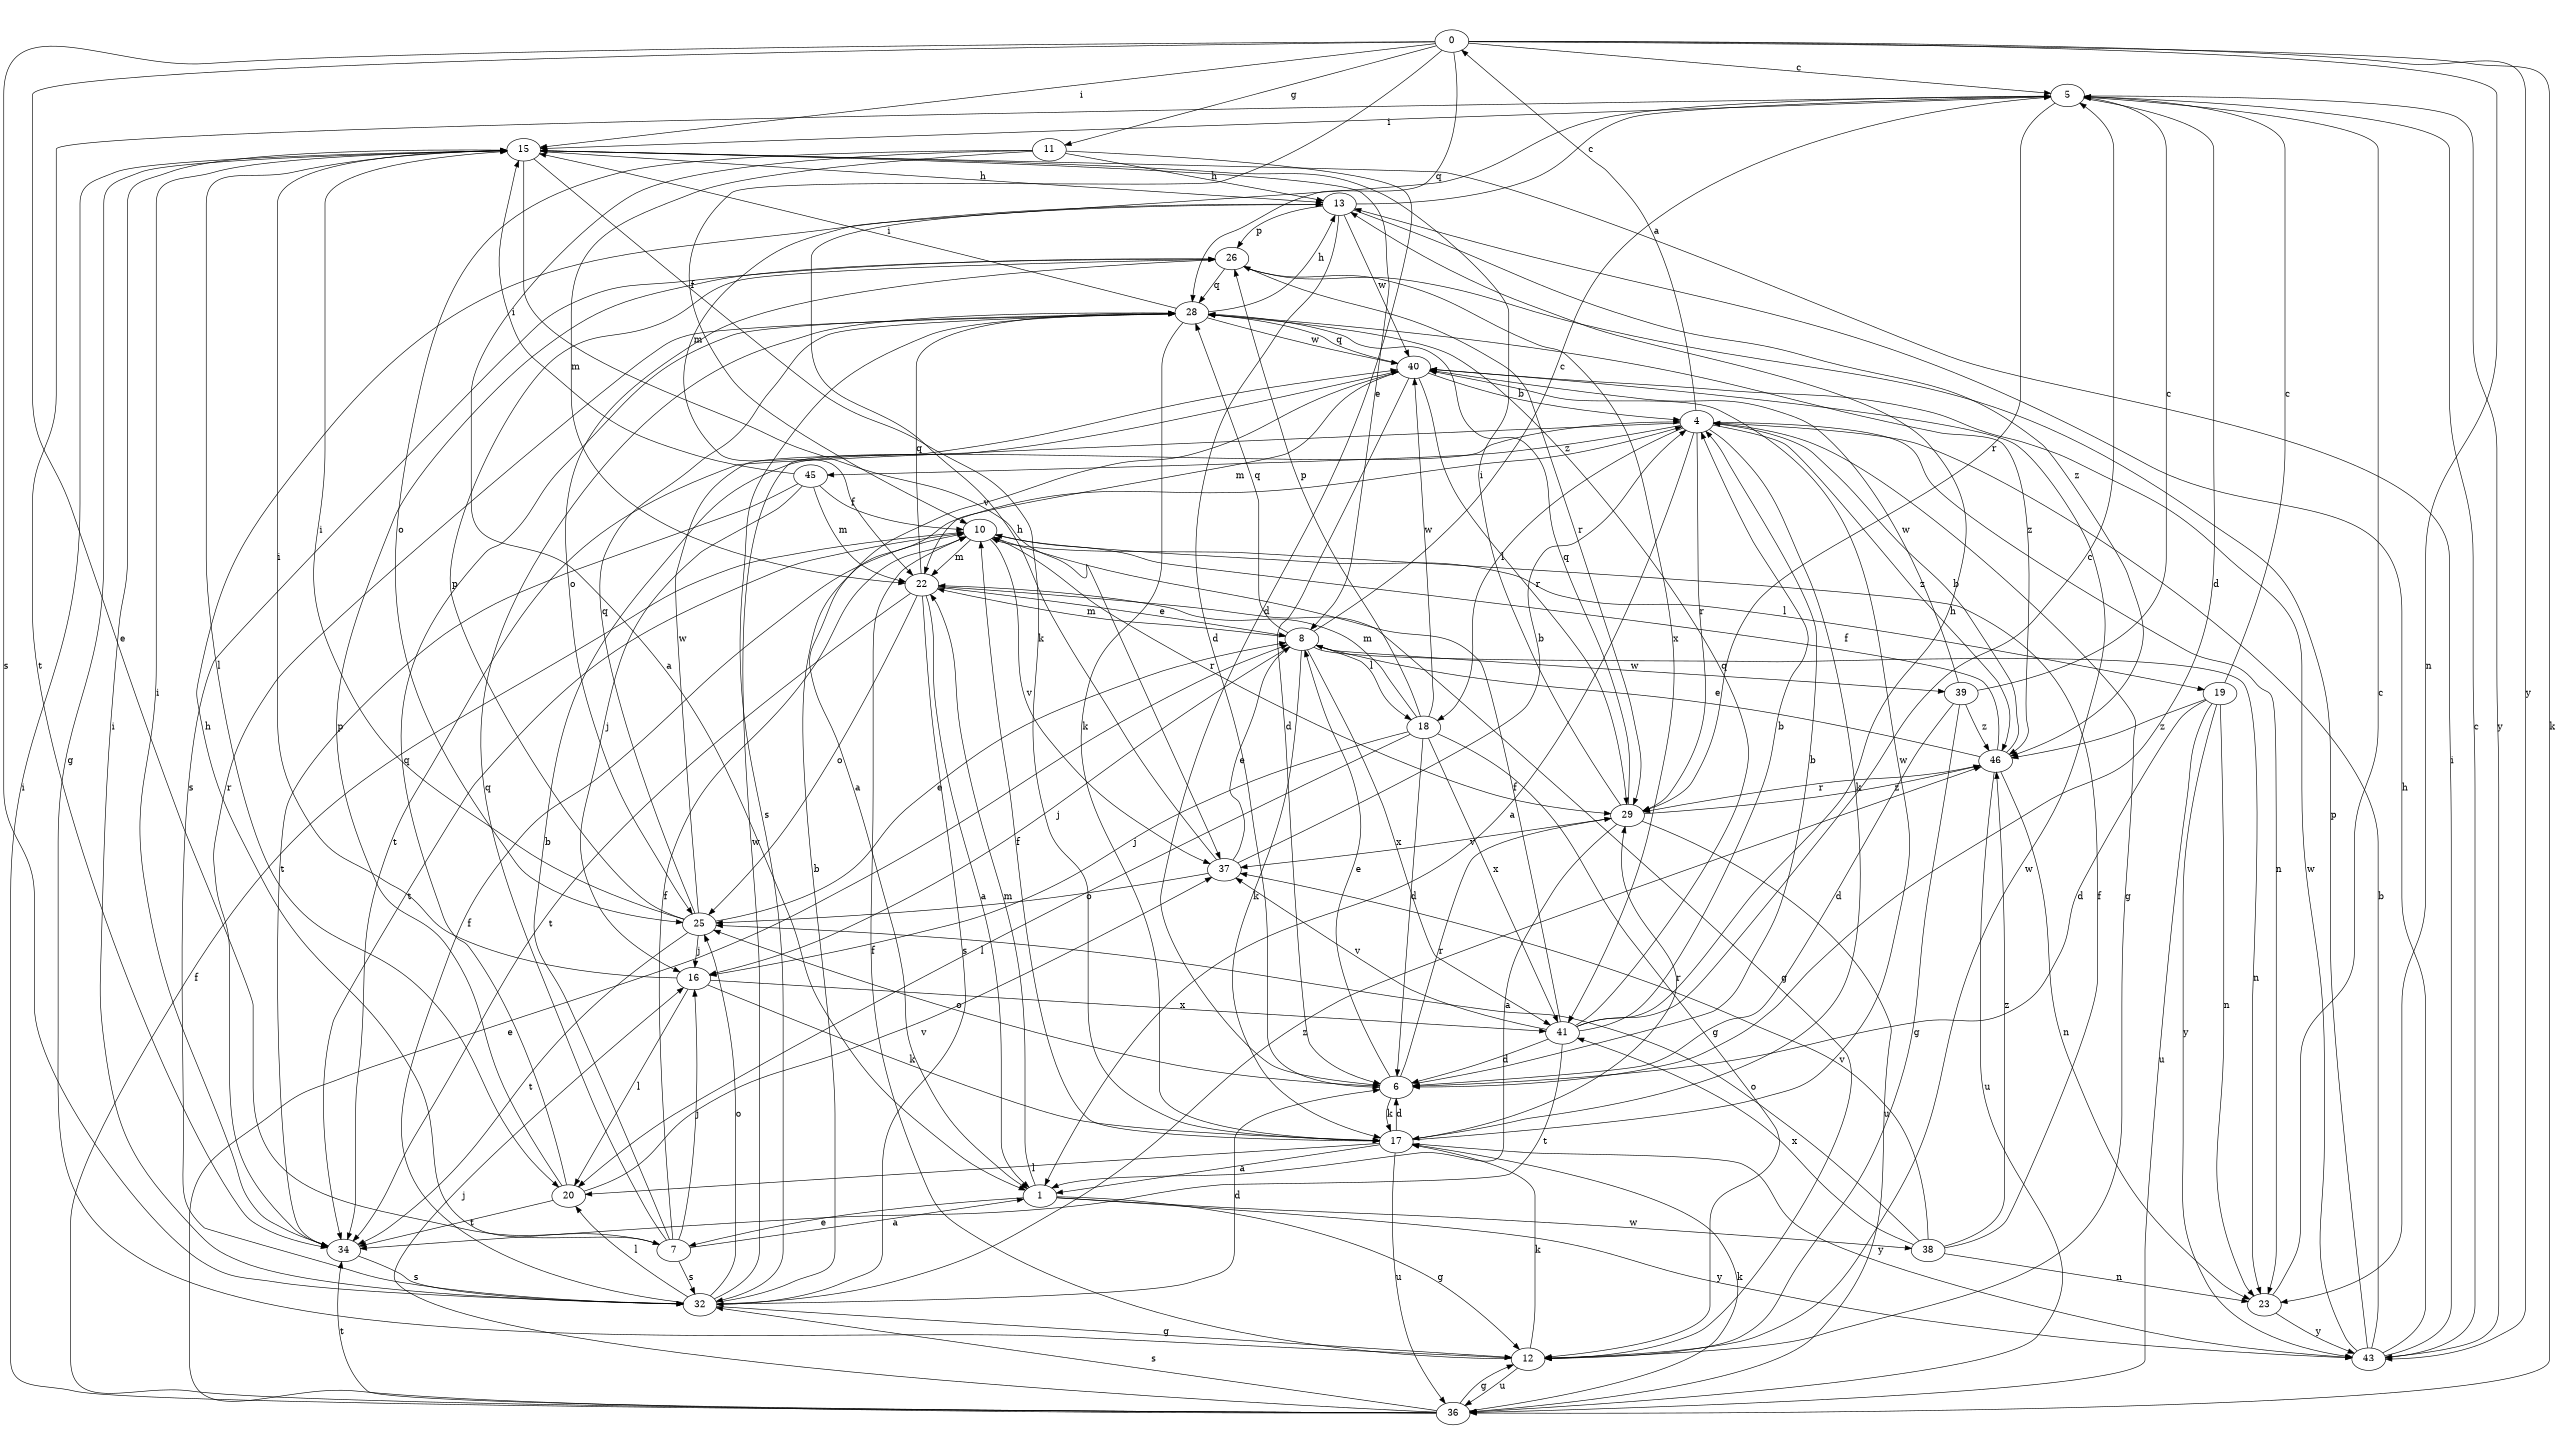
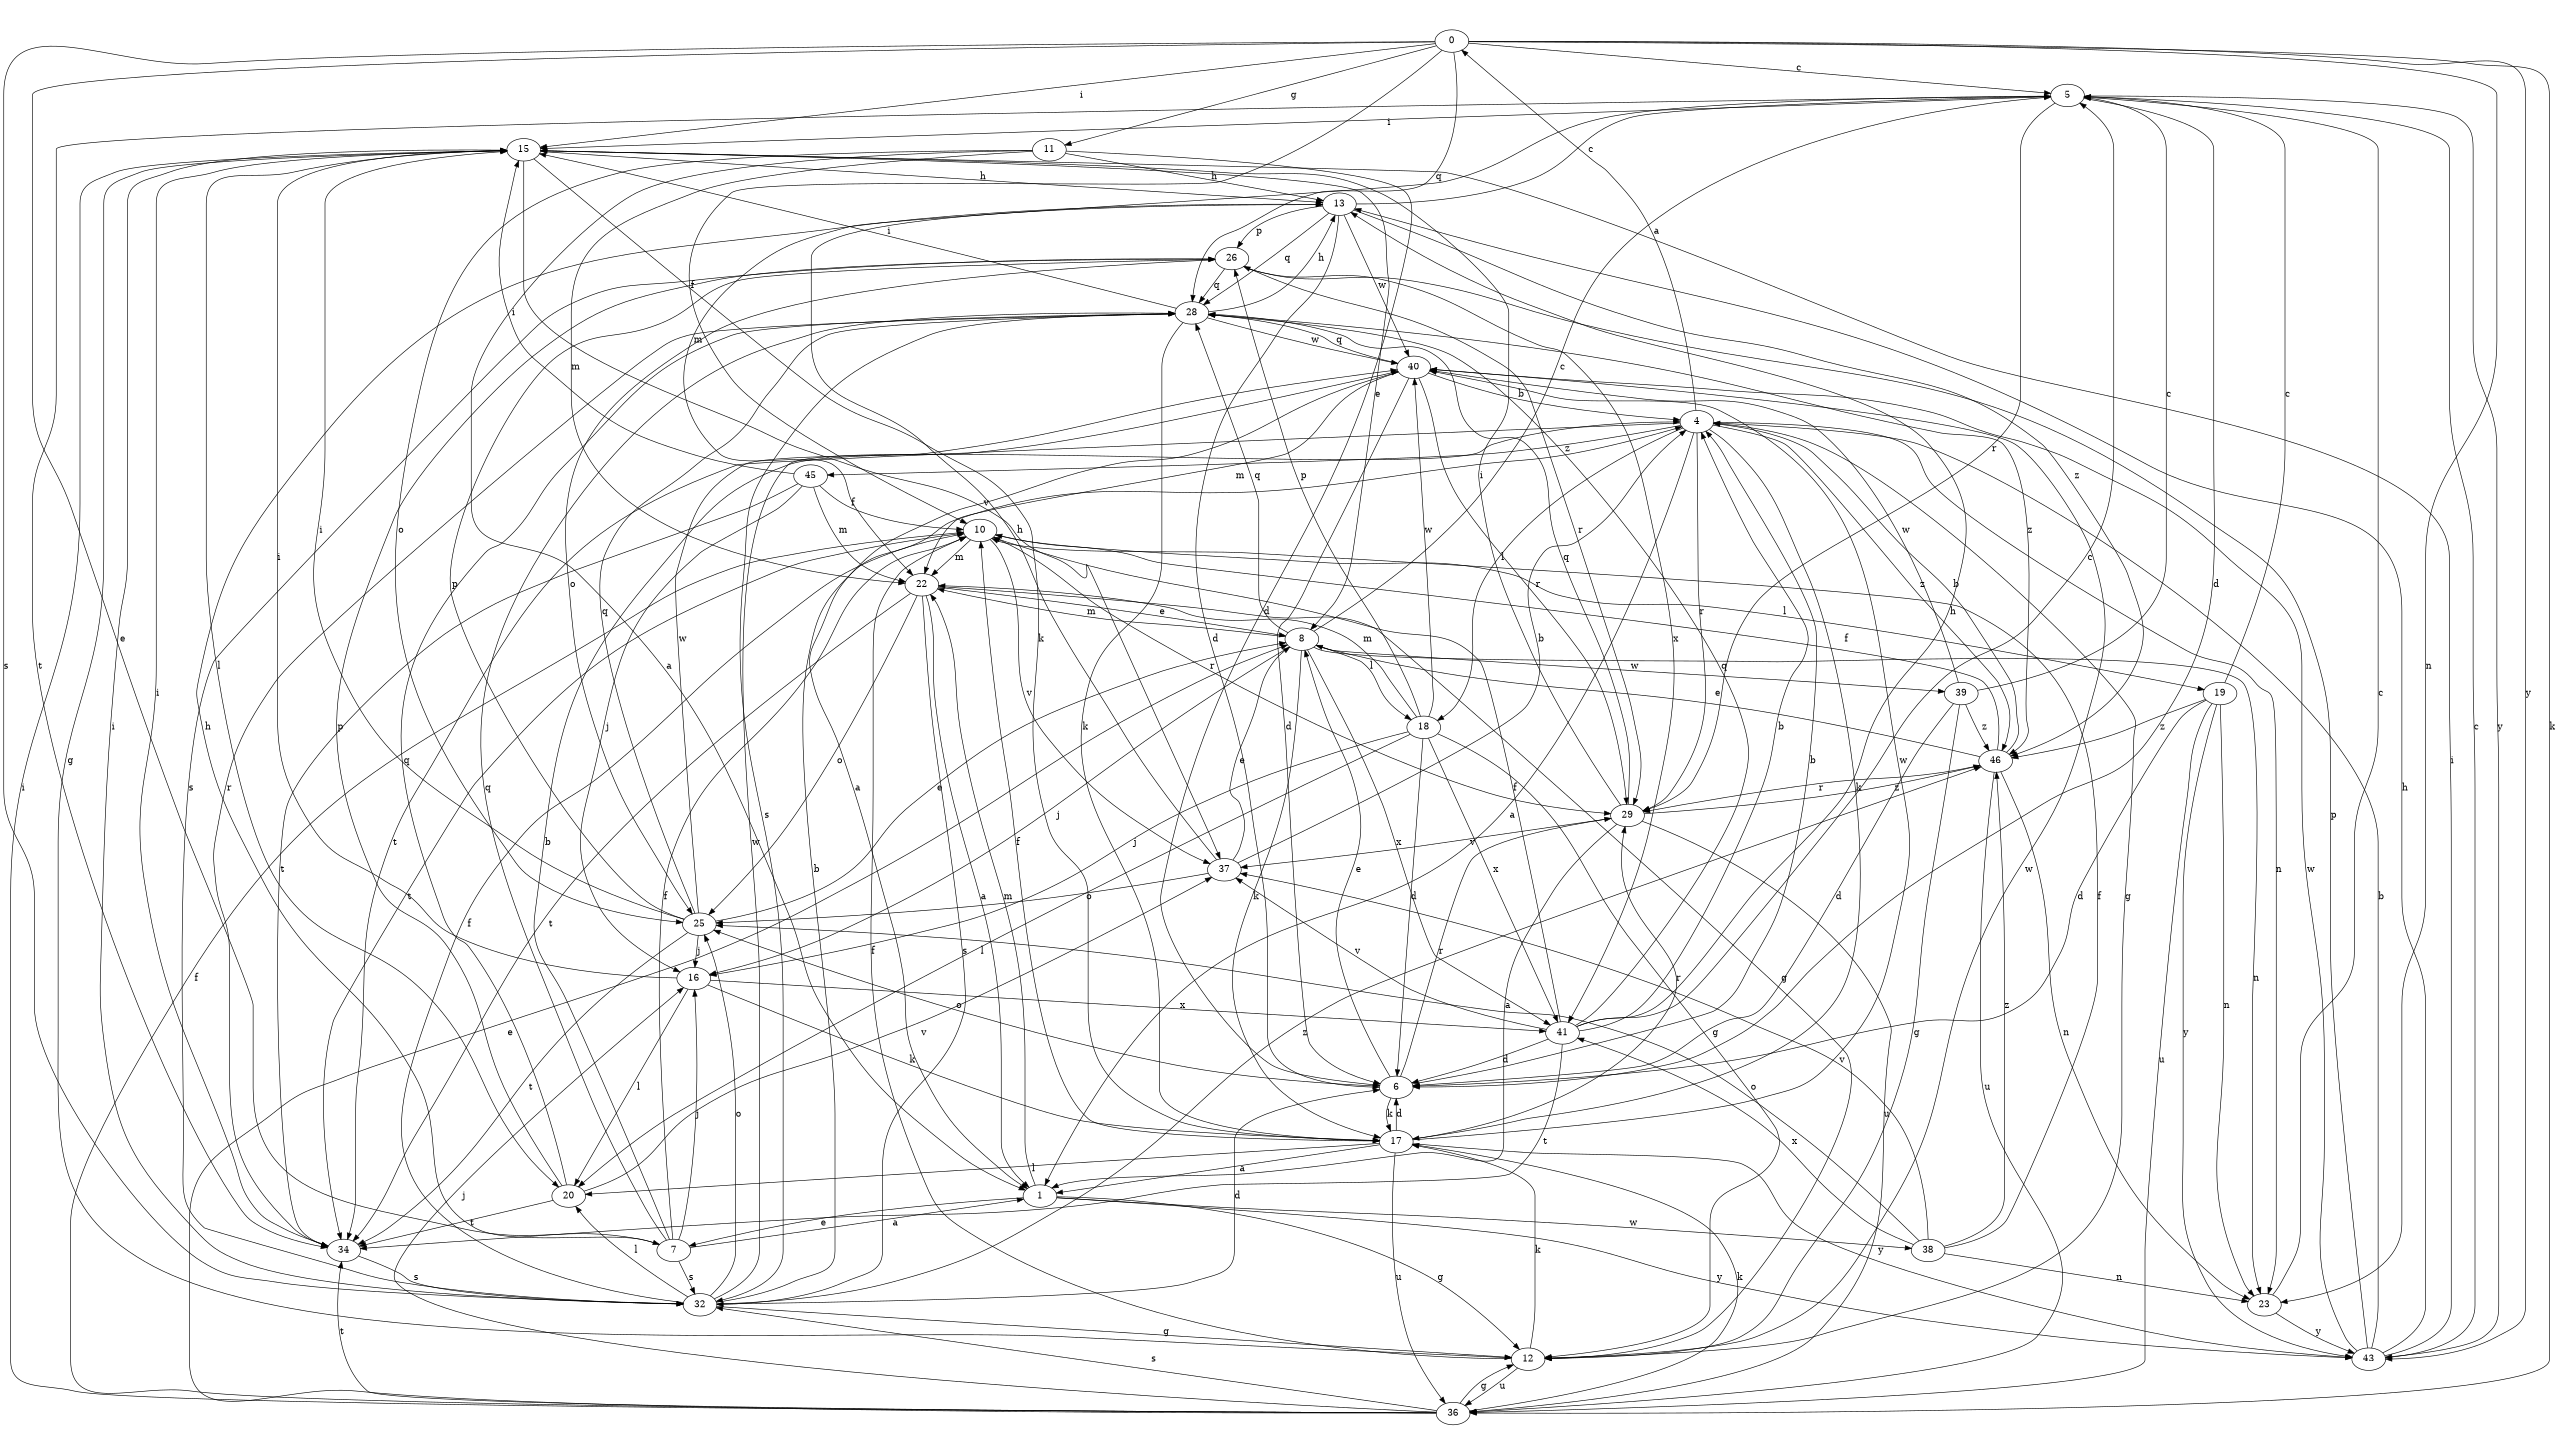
(935, 344) -> (1270, 259)
